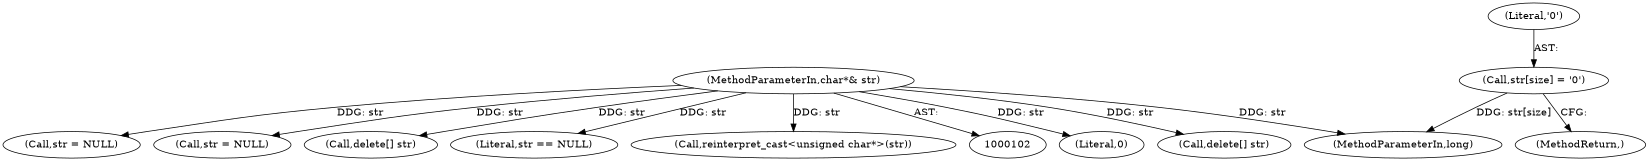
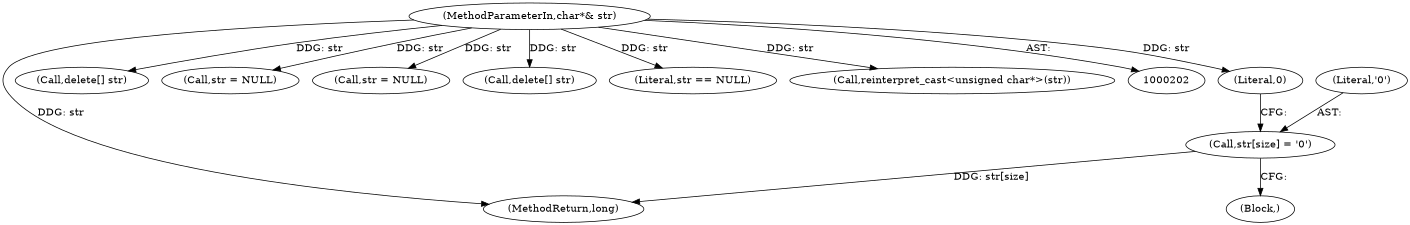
none -> (1260, 109)
(1008, 145) -> (1167, 81)
(1403, 145) -> (564, 209)
(1580, 145) -> (1260, 209)
